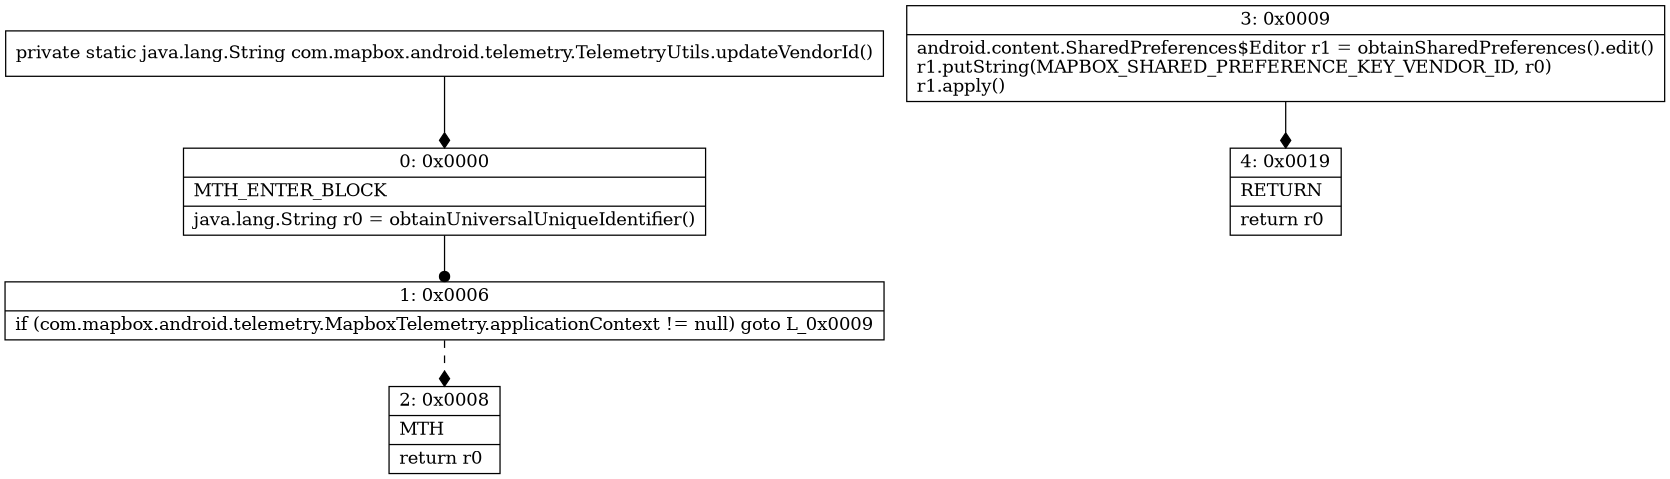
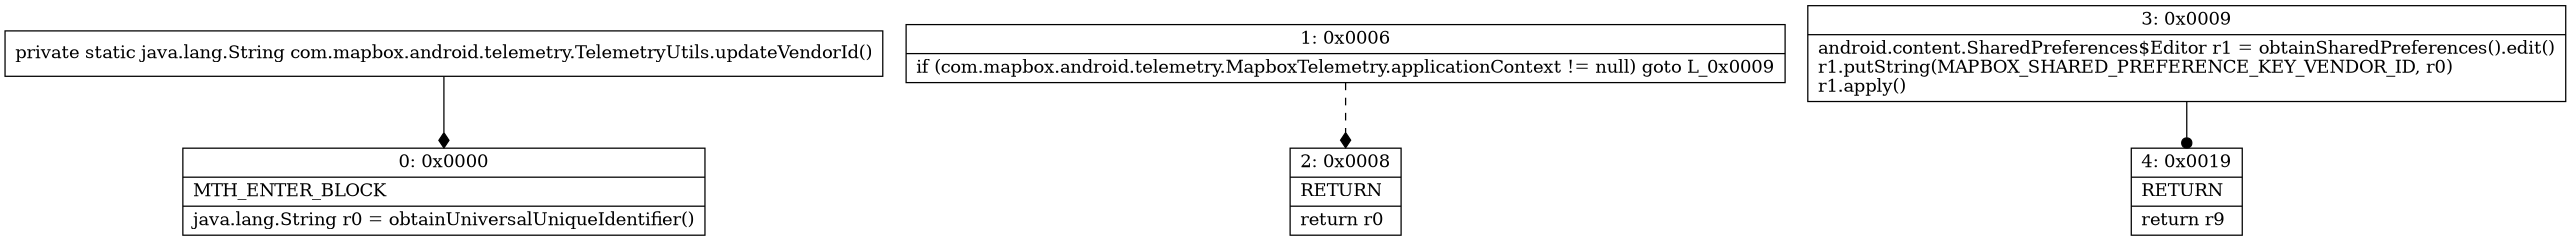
(1286, 117) -> (2187, 120)
(1283, 220) -> (2184, 220)
(445, 253) -> none
(422, 429) -> (1341, 191)
